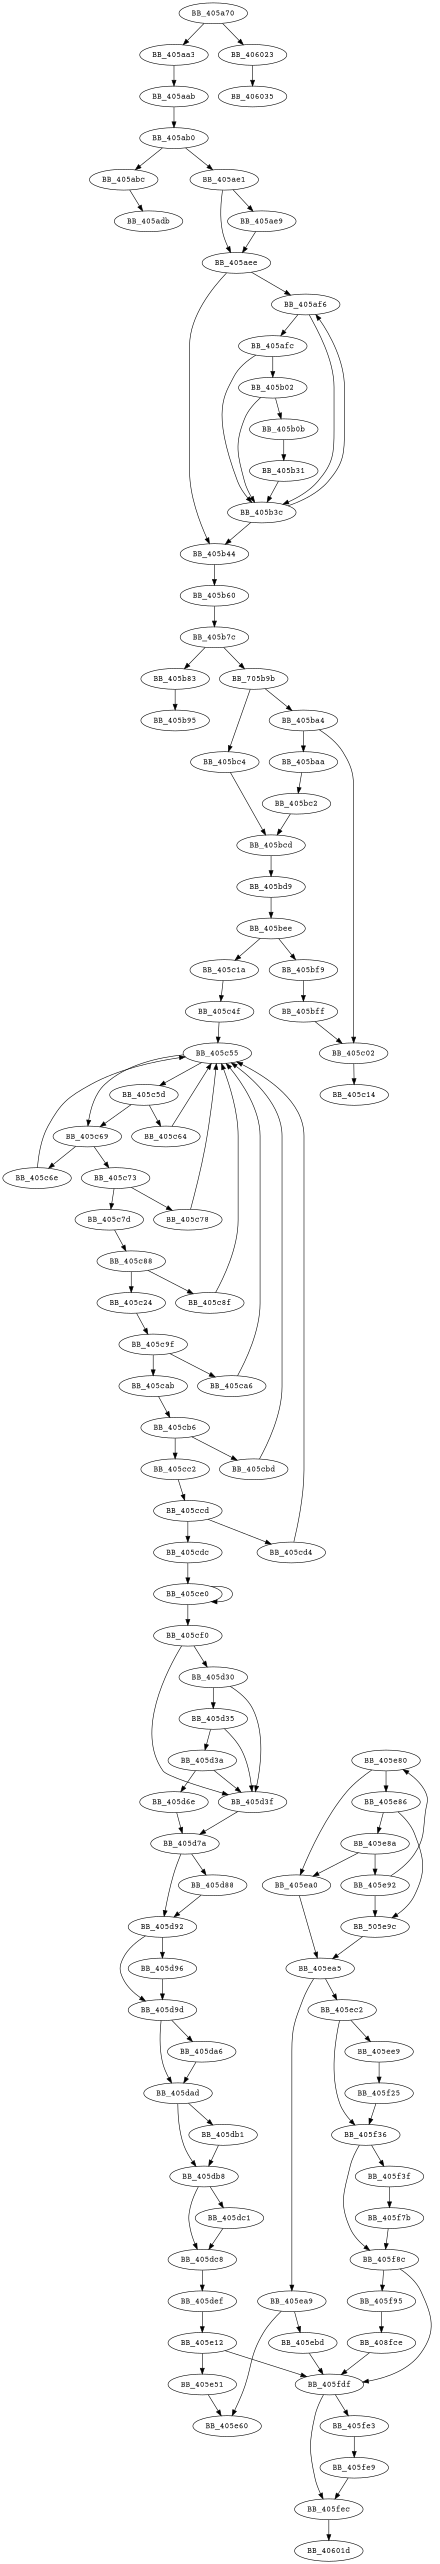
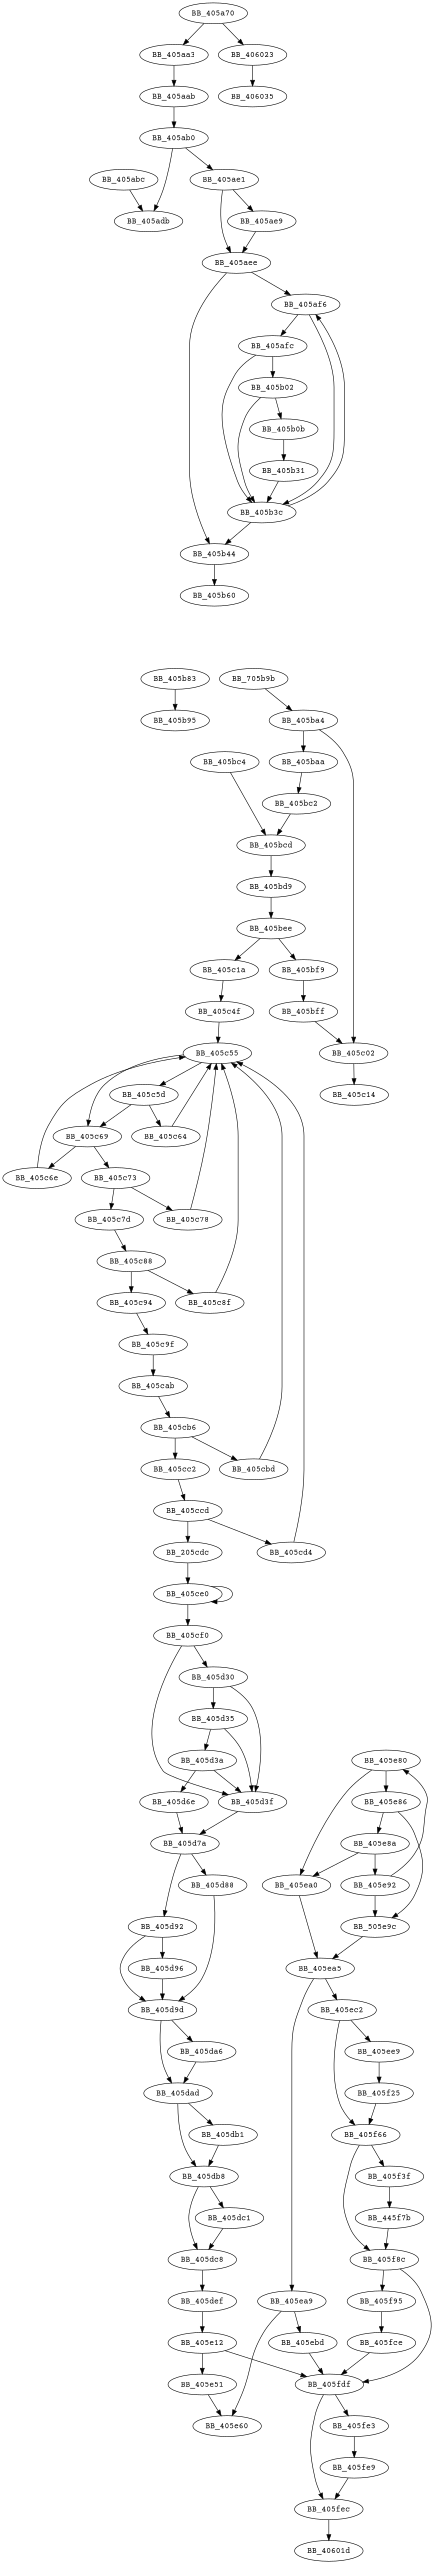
(151, 157) -> (167, 178)
(214, 637) -> none
(240, 718) -> none
(131, 1303) -> (131, 1303)
(232, 1386) -> none
(188, 1552) -> (188, 1552)
(190, 1904) -> (211, 1951)
(366, 2135) -> (366, 2135)
(390, 2218) -> (390, 2218)
(381, 2343) -> (381, 2343)
